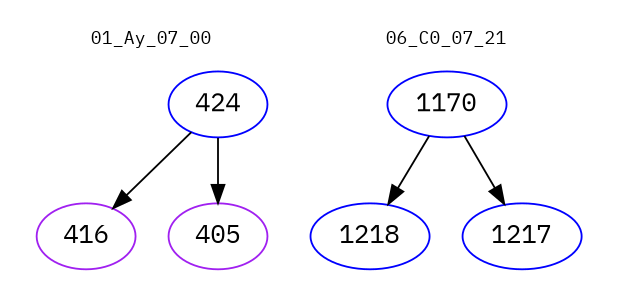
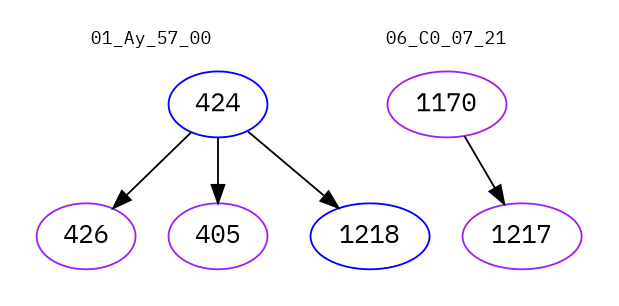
(152, 39) -> (152, 39)
(447, 104) -> (447, 104)
(414, 162) -> (271, 151)
(86, 236) -> (86, 236)
(522, 236) -> (522, 236)
